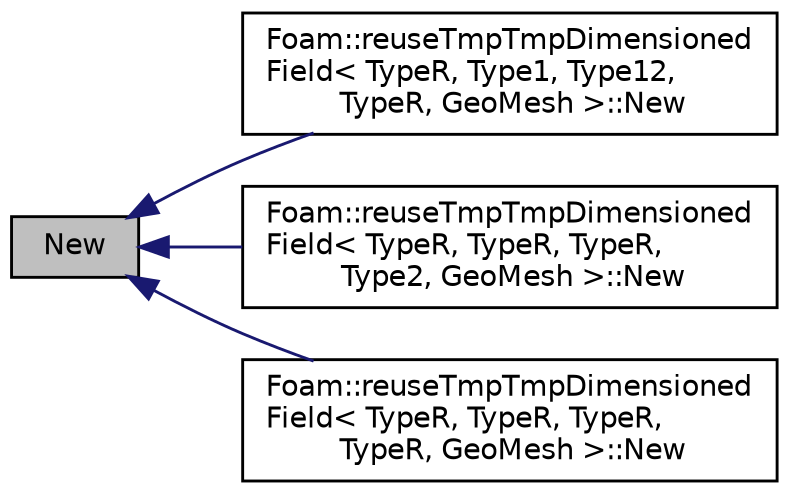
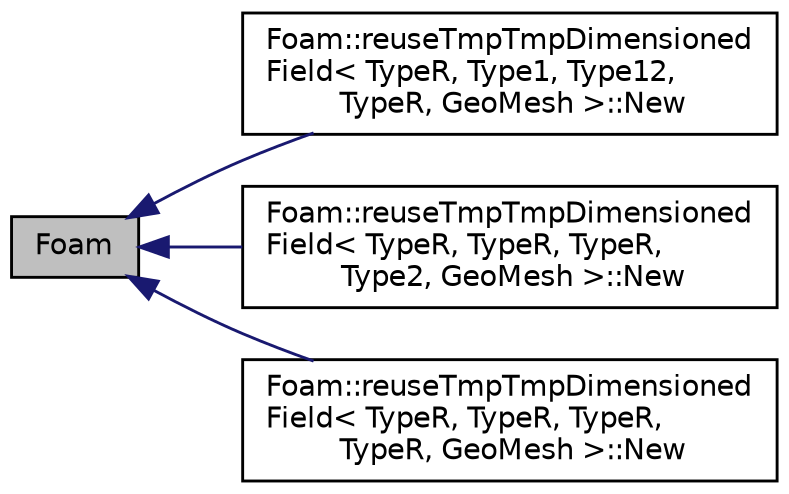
(75, 247) -> (75, 247)
